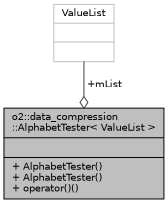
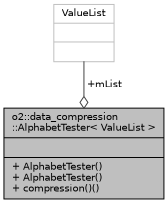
(45, 189) -> (56, 189)
